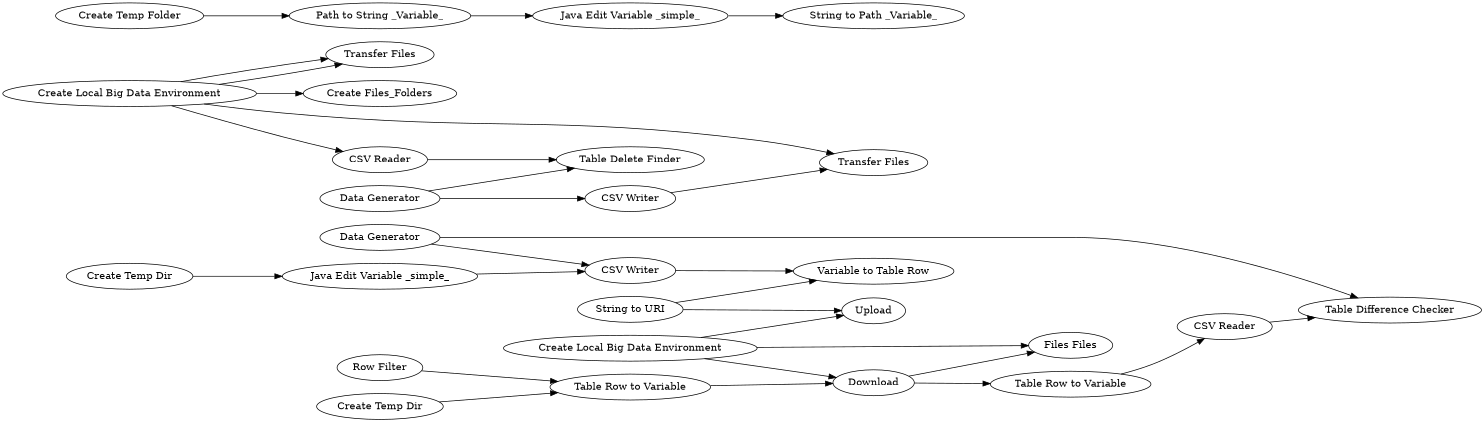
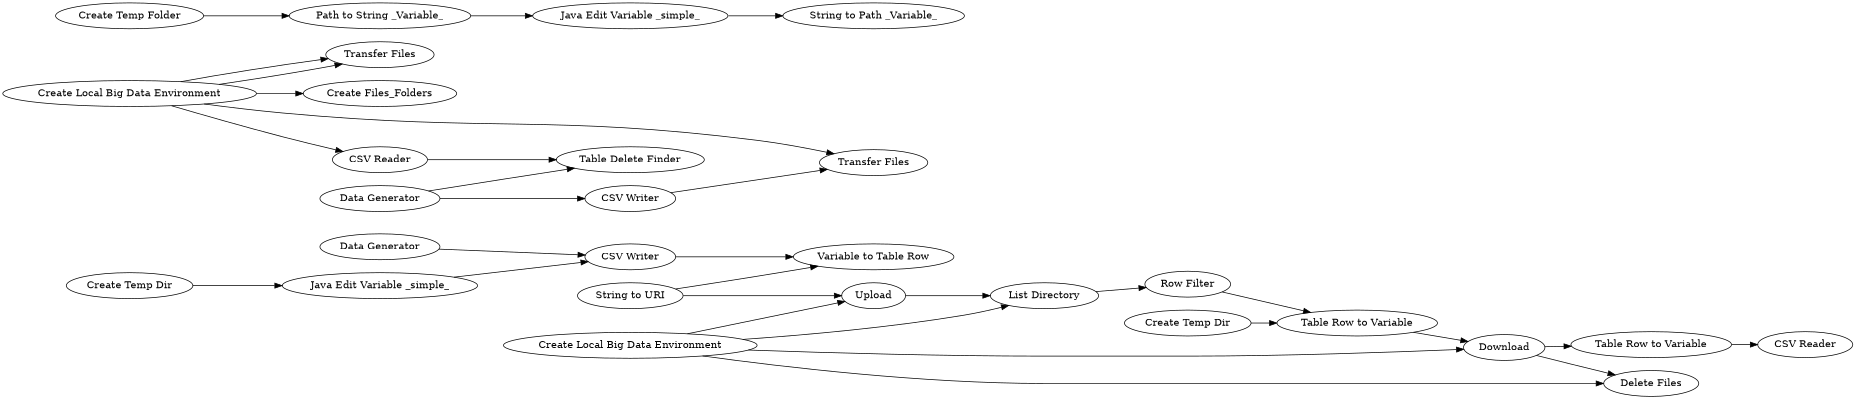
none -> (1044, 296)
(1390, 310) -> none
(1071, 345) -> (1651, 383)
